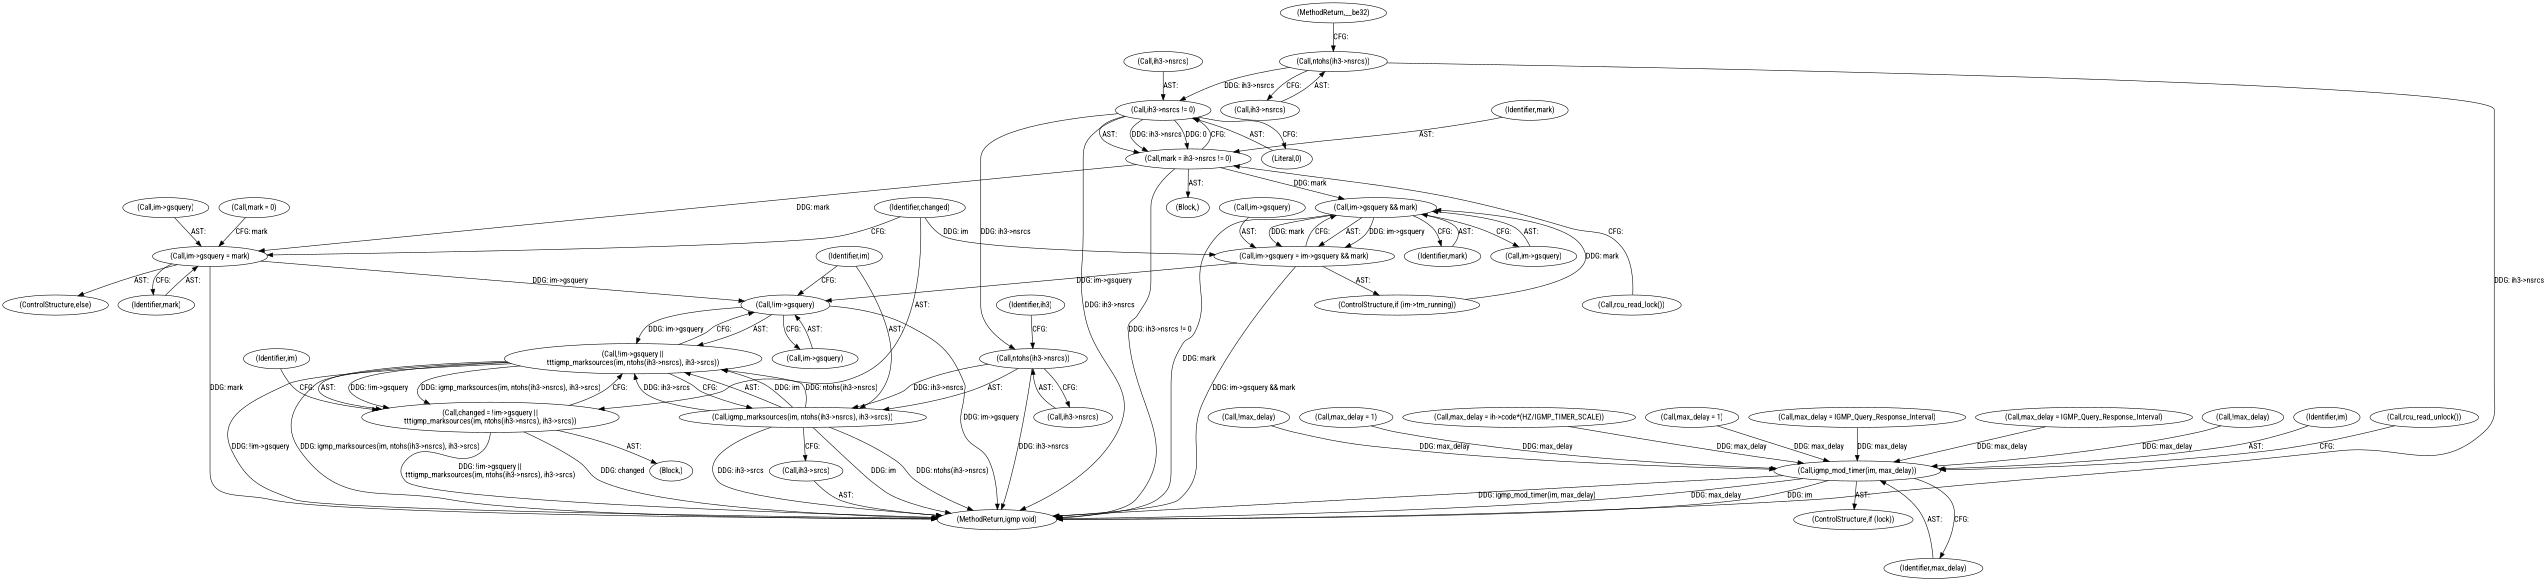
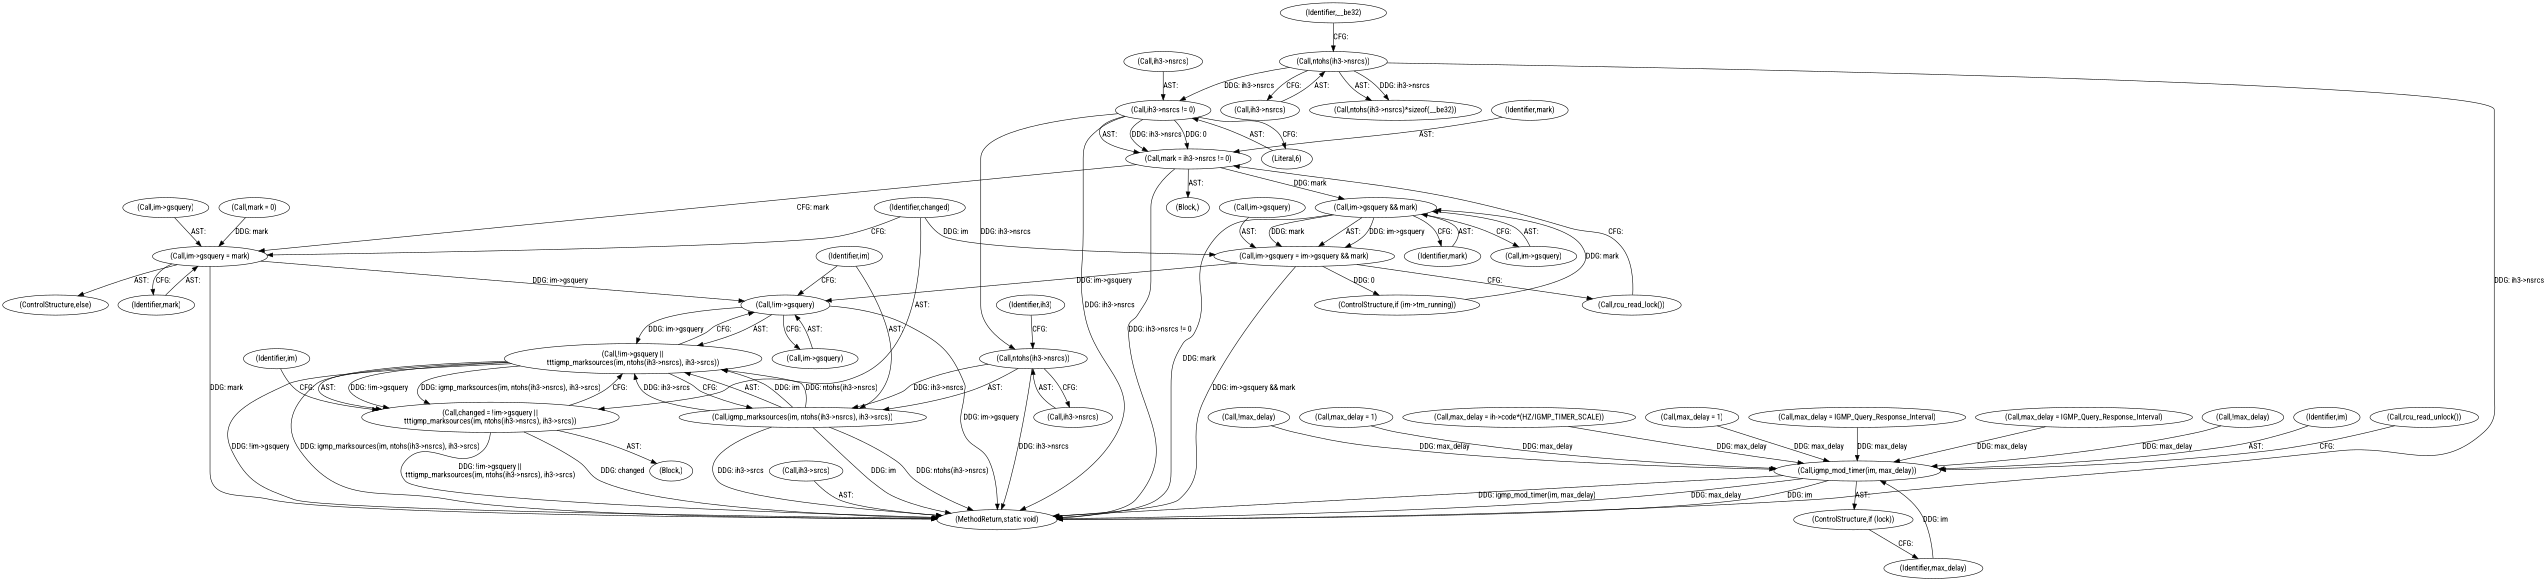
(1333, 13) -> (1333, 13)
none -> (1395, 110)
(1210, 134) -> none
(1287, 159) -> (1287, 159)
(813, 208) -> (813, 208)
(1314, 228) -> (1472, 281)
(252, 232) -> (252, 232)
(1364, 281) -> (1364, 281)
(804, 441) -> none
(1953, 506) -> (1891, 543)
(997, 520) -> (997, 520)
(1936, 520) -> (1936, 520)
